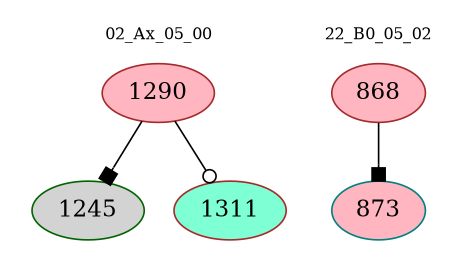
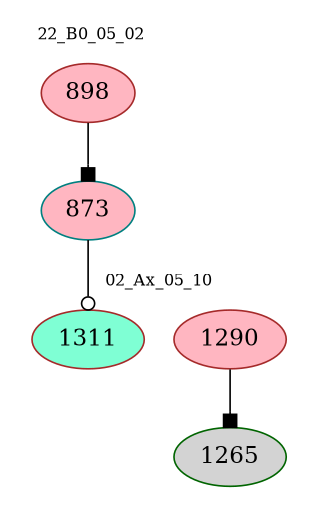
(159, 35) -> (159, 282)
(379, 93) -> (88, 93)
(190, 146) -> (88, 277)
(88, 211) -> (230, 457)
